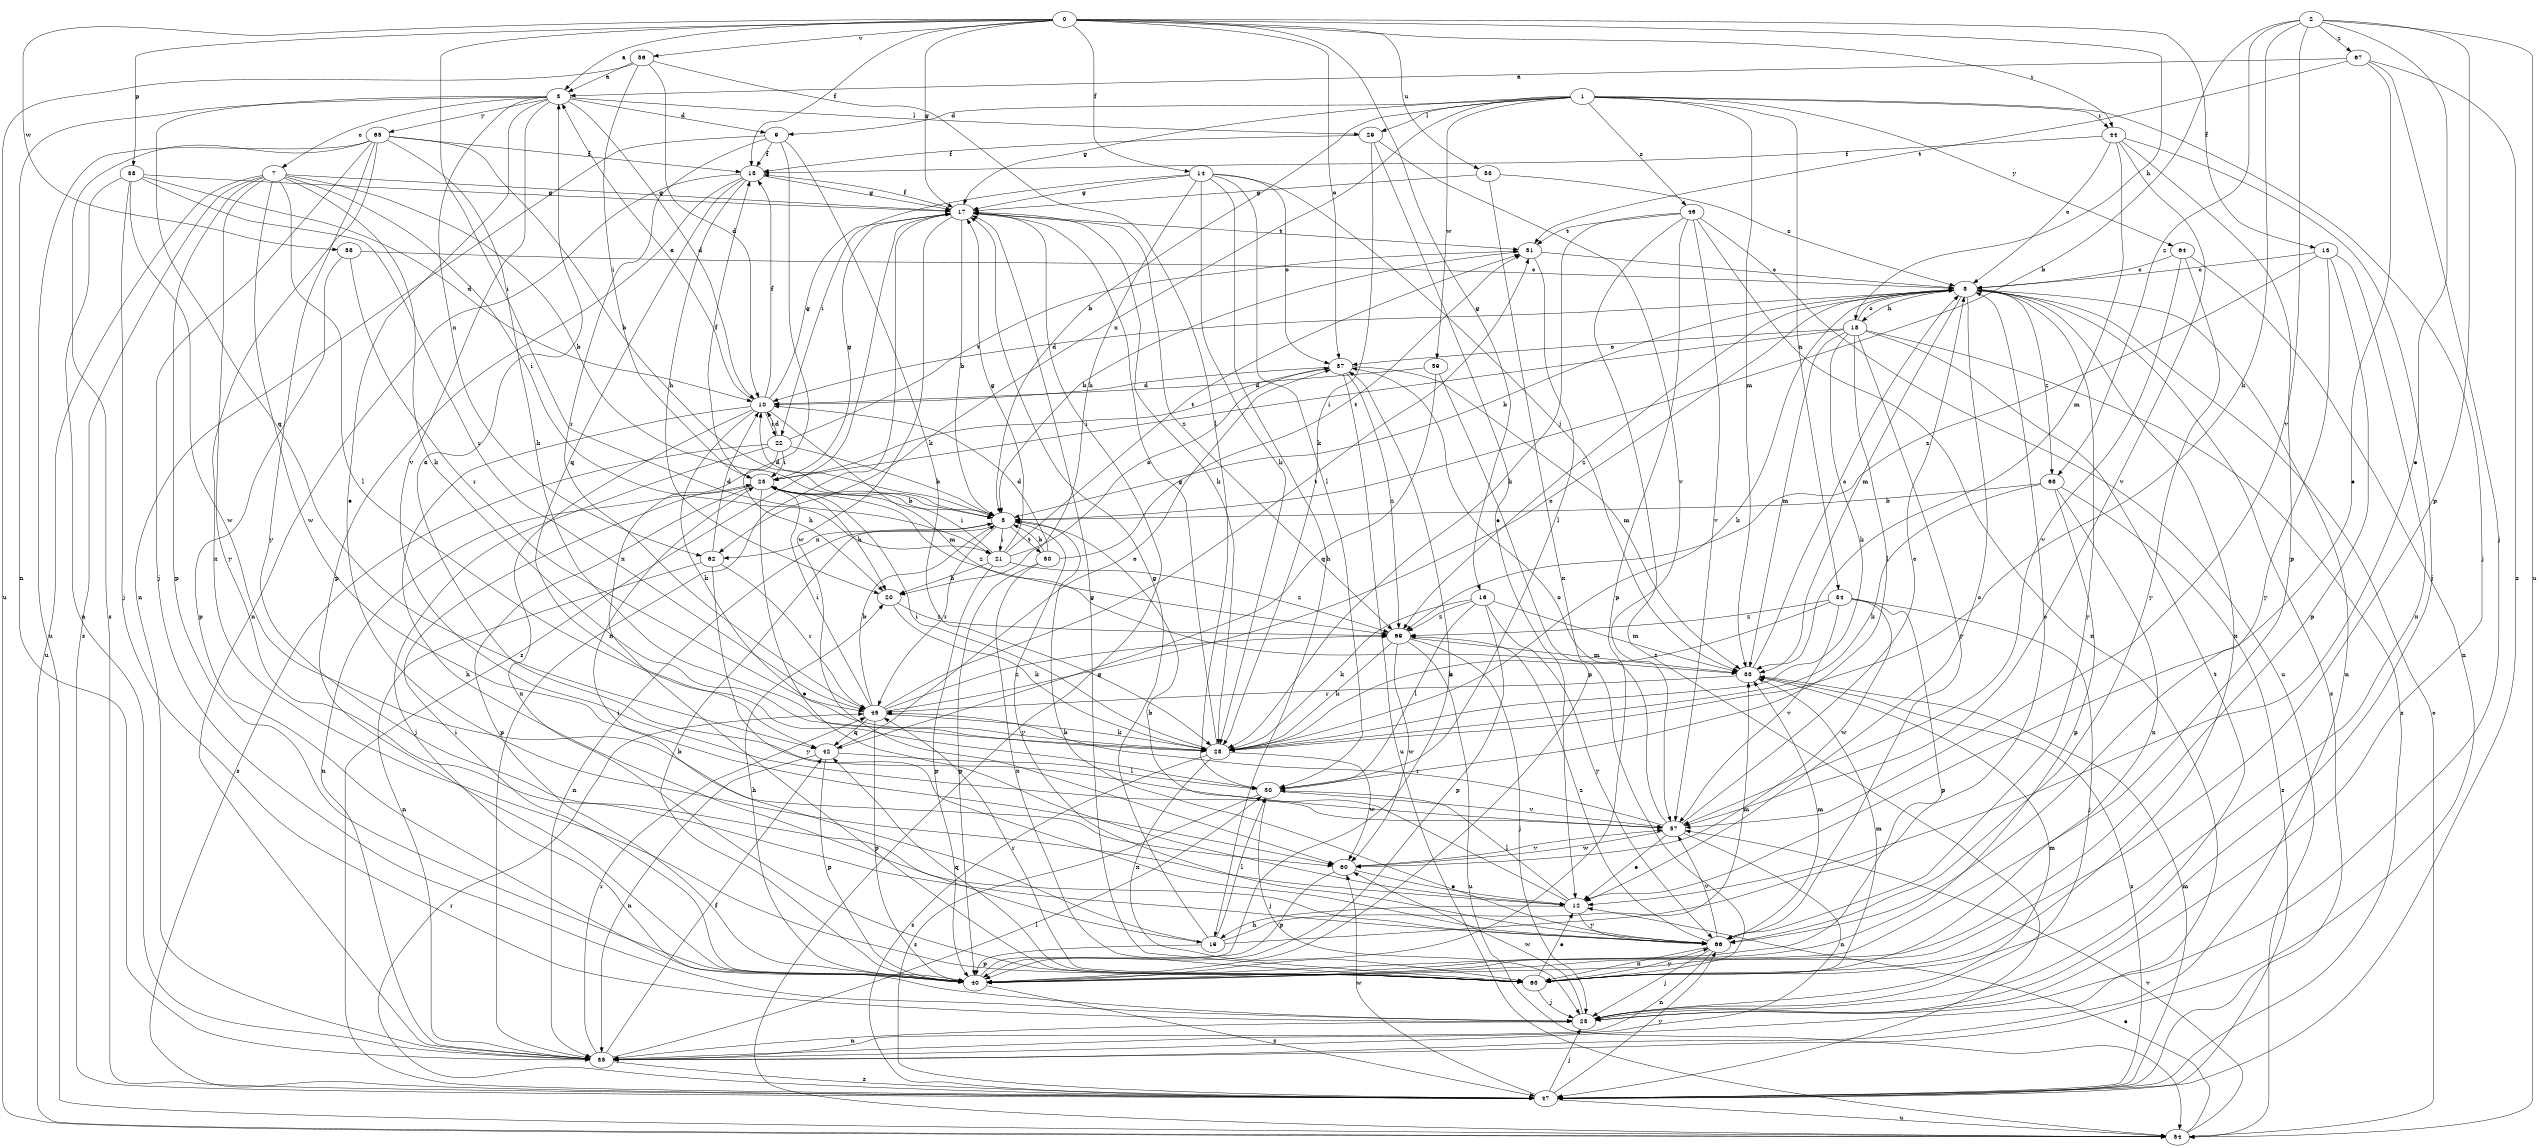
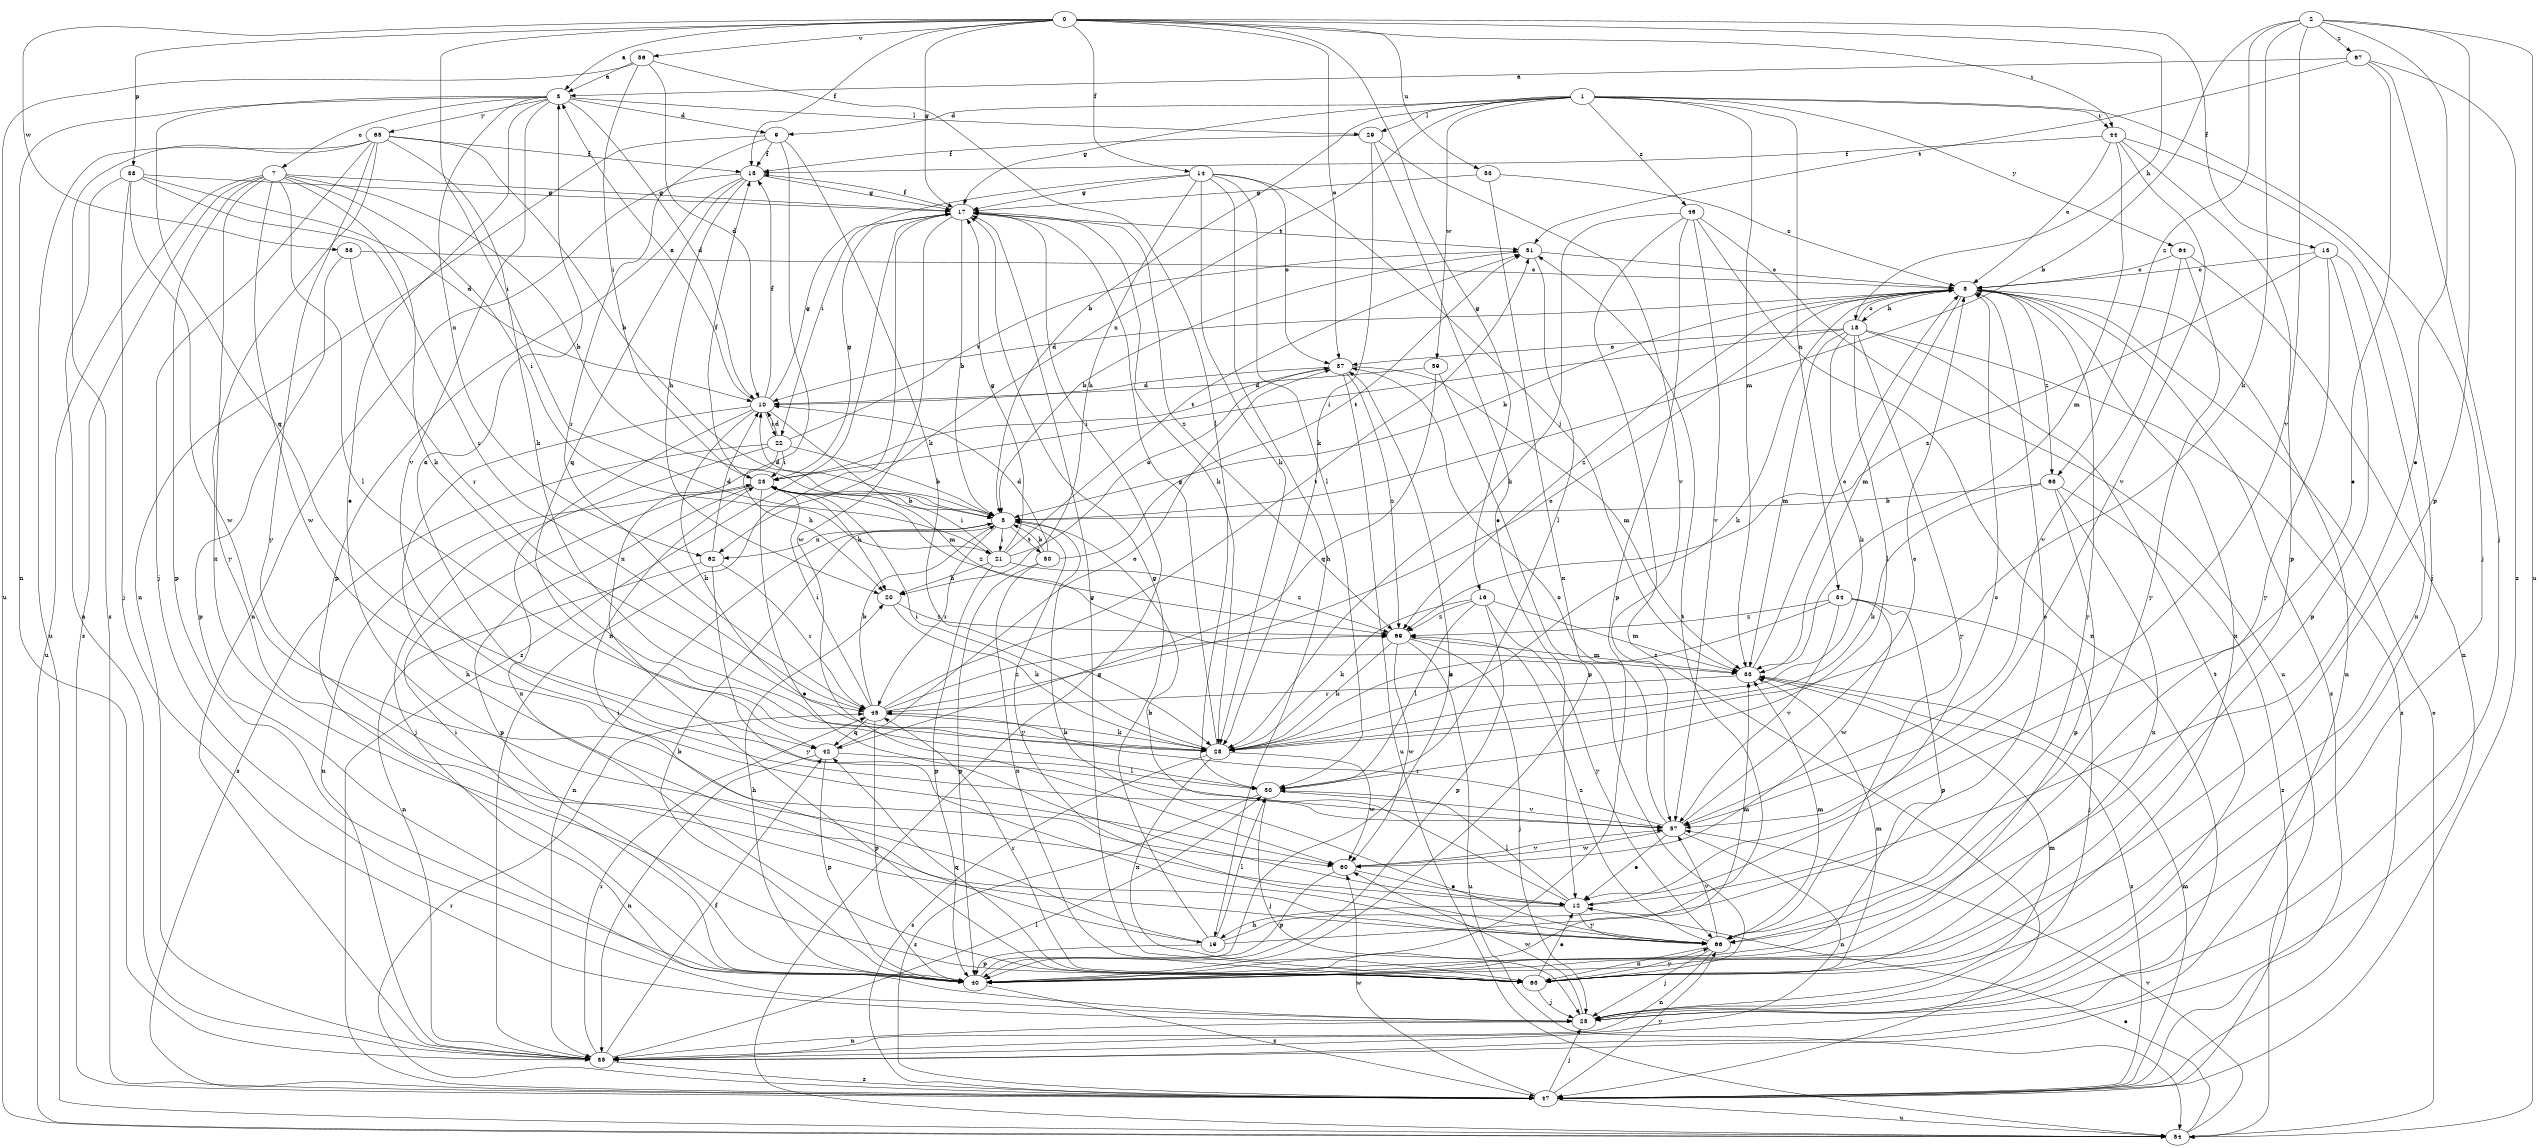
(1591, 224) -> (1676, 908)
(1941, 668) -> (1937, 726)
